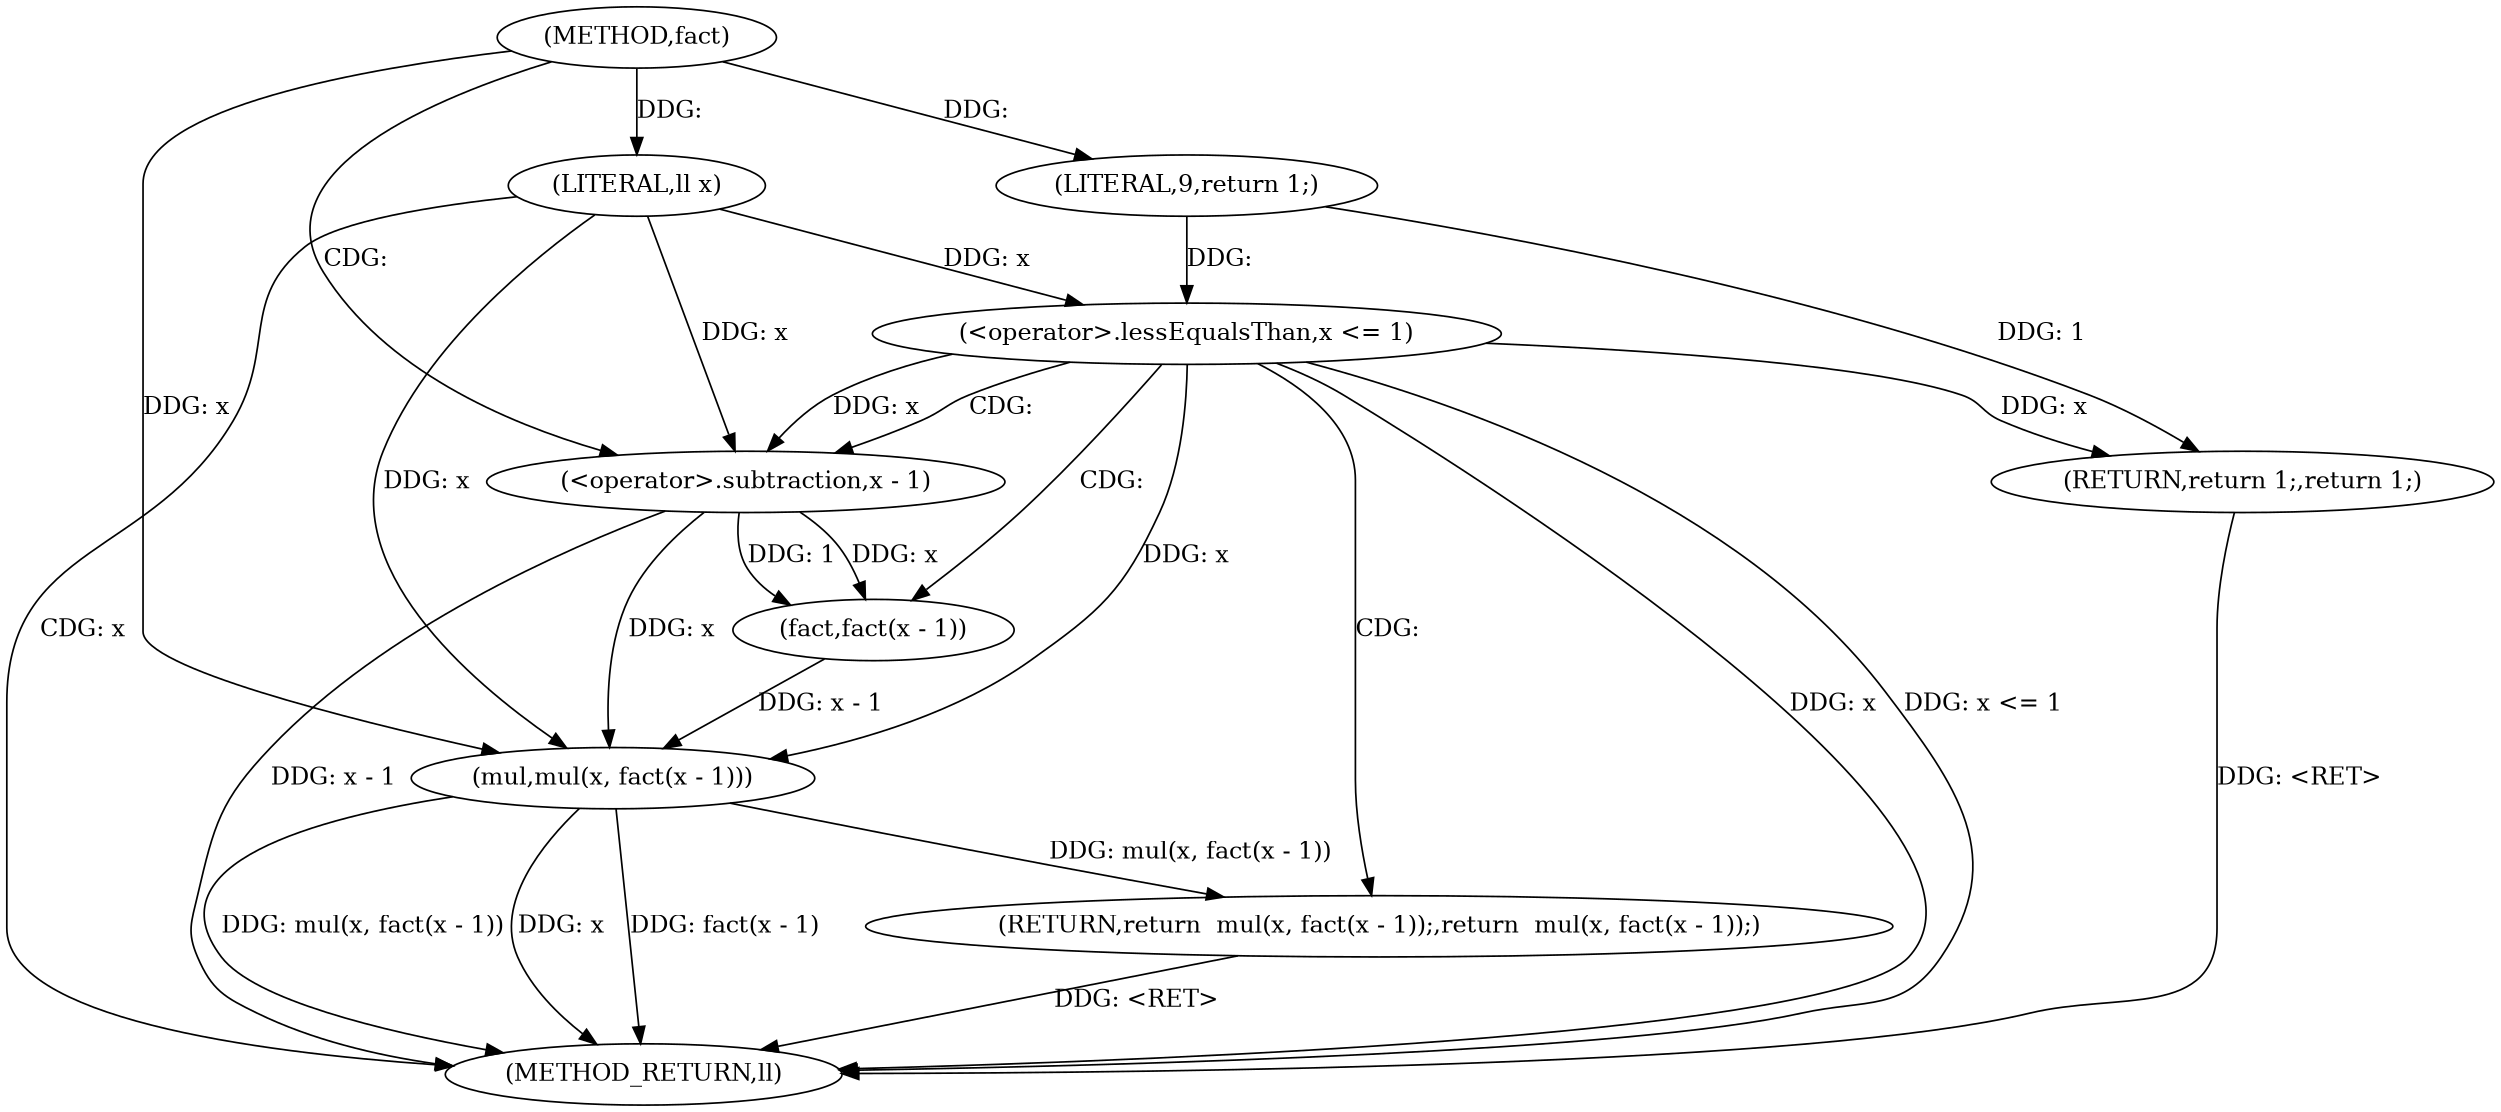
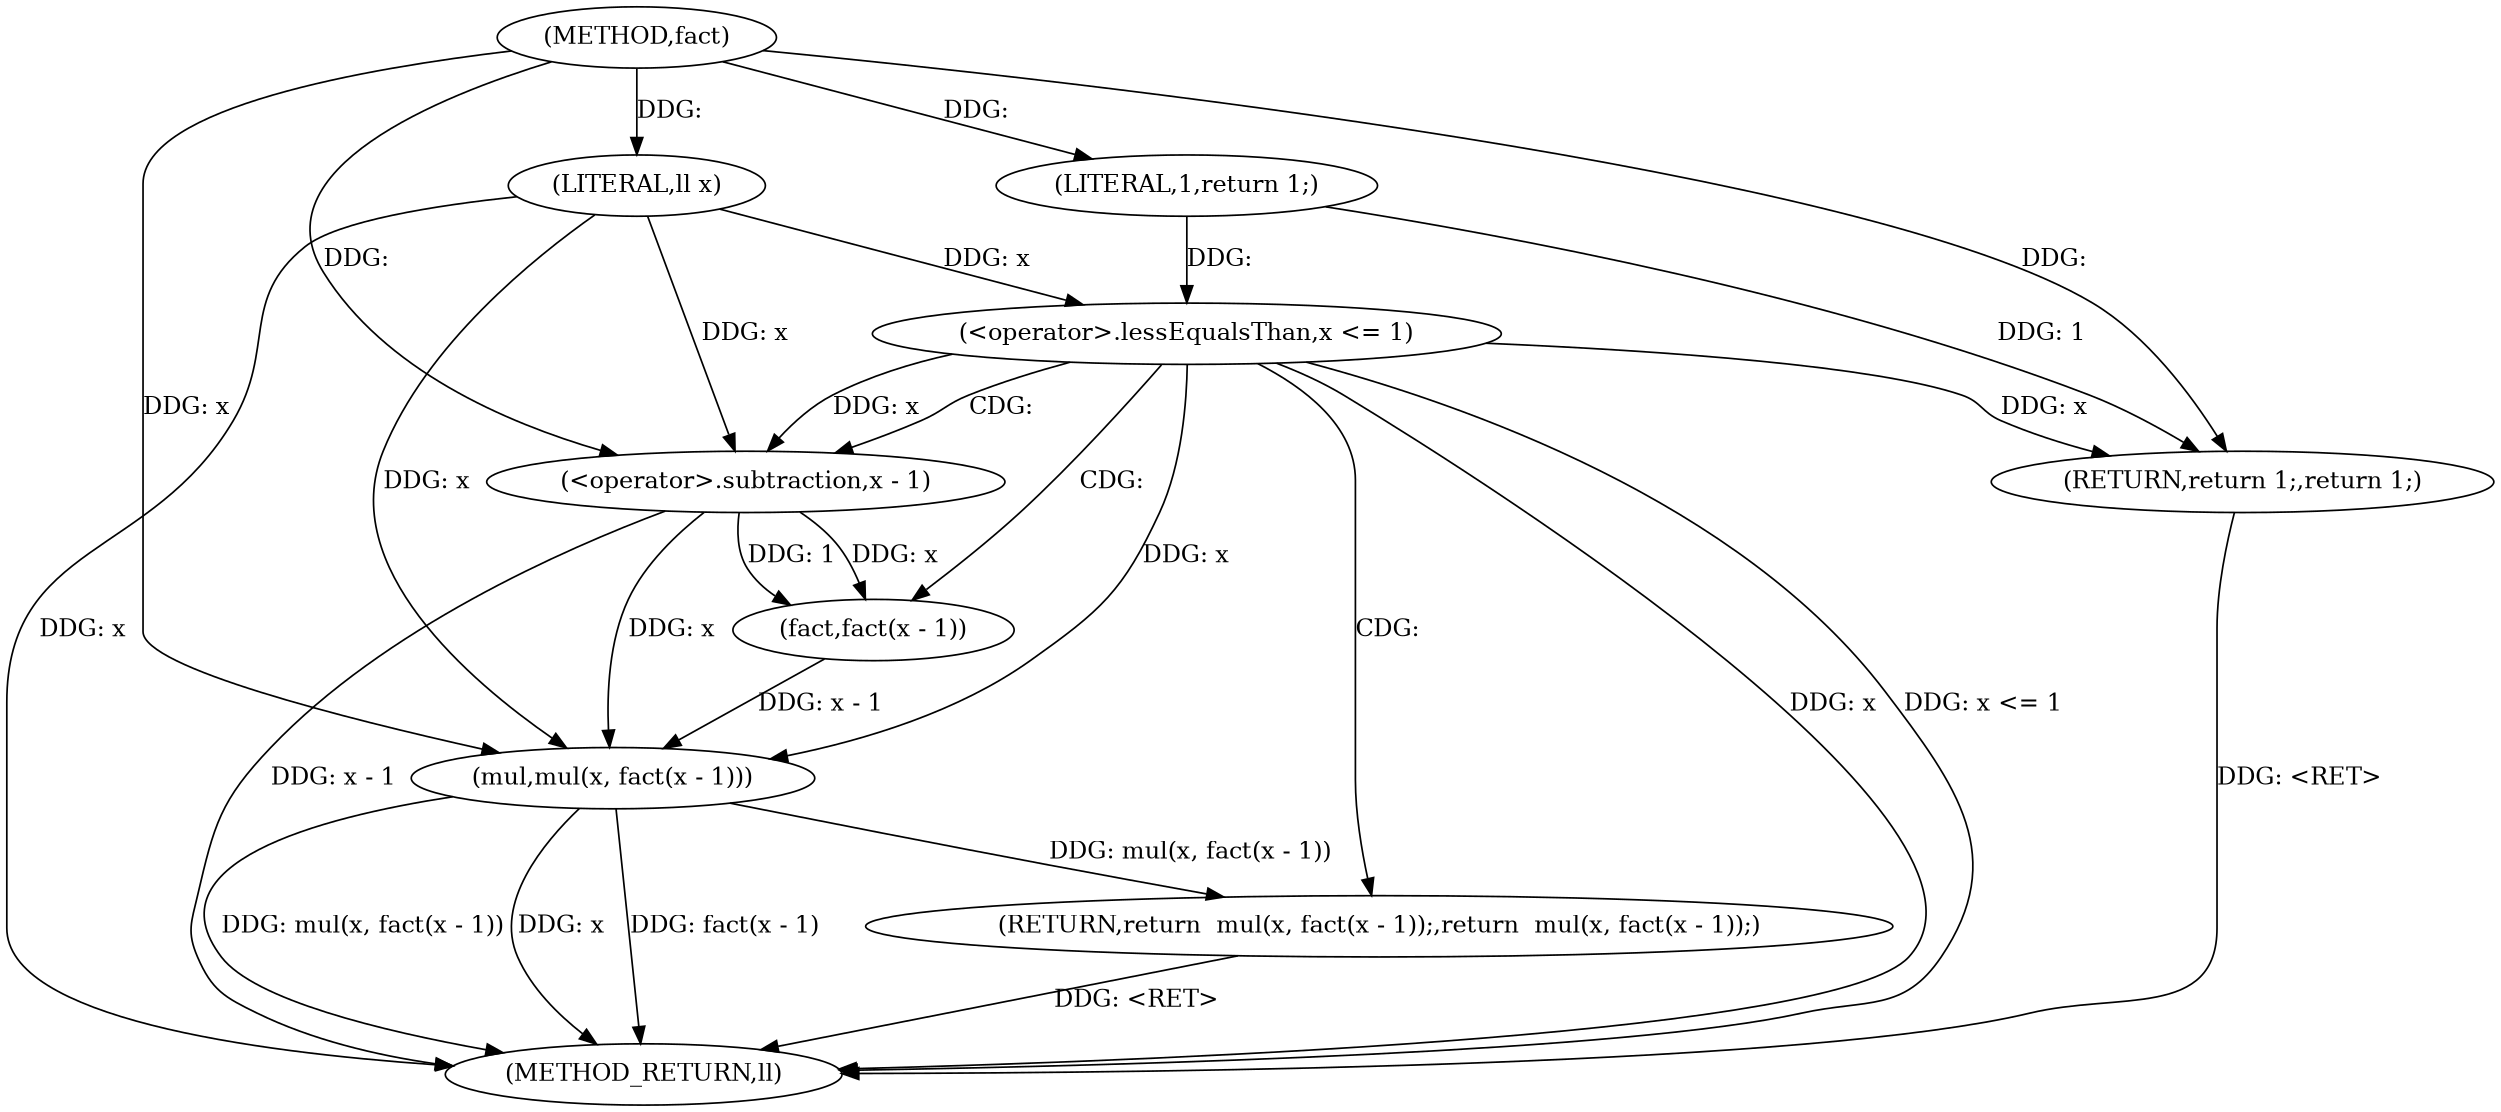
none -> (1528, 150)
(1187, 186) -> (1187, 186)
(360, 260) -> (360, 260)
(83, 630) -> (83, 630)
